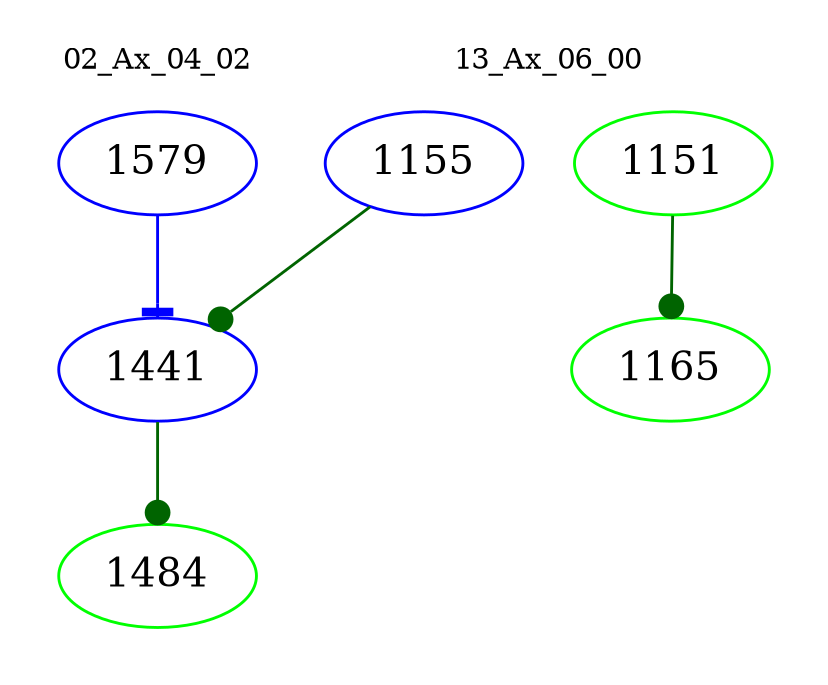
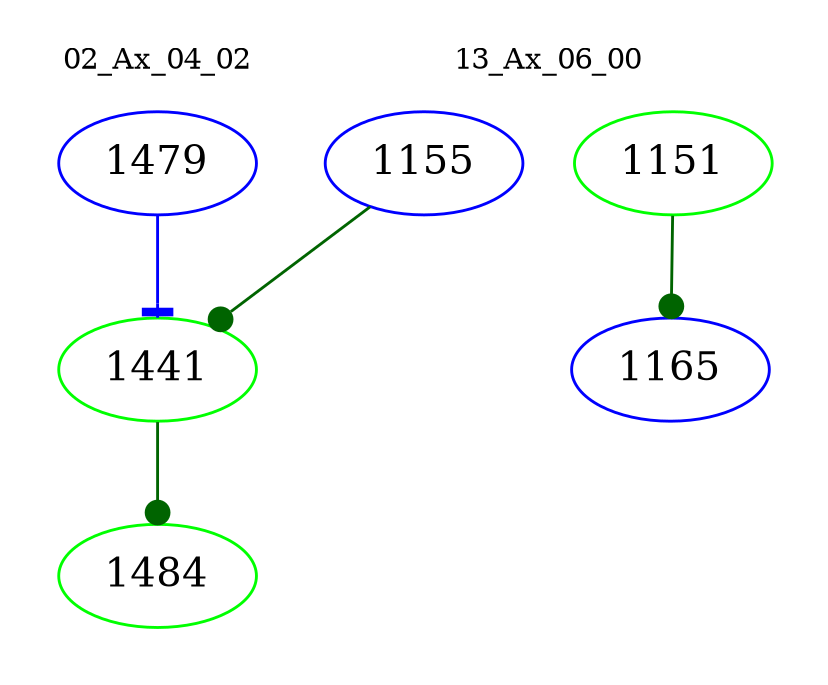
(158, 163) -> (158, 163)
(158, 370) -> (158, 370)
(670, 370) -> (670, 370)
